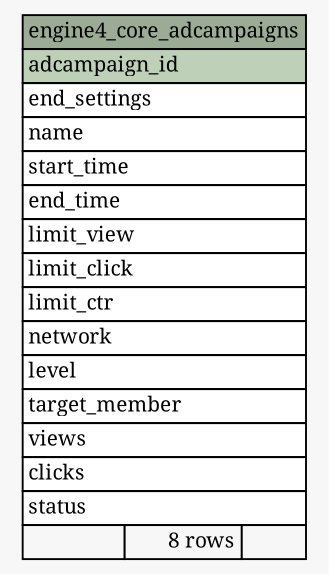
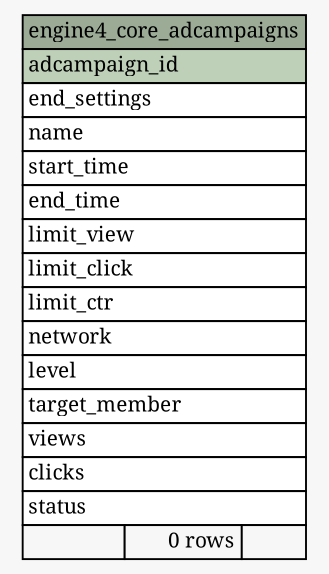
(202, 541) -> (202, 541)
